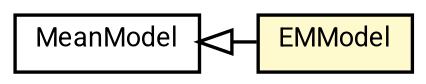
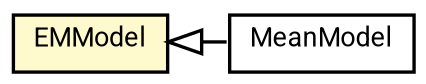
(245, 42) -> (214, 42)
